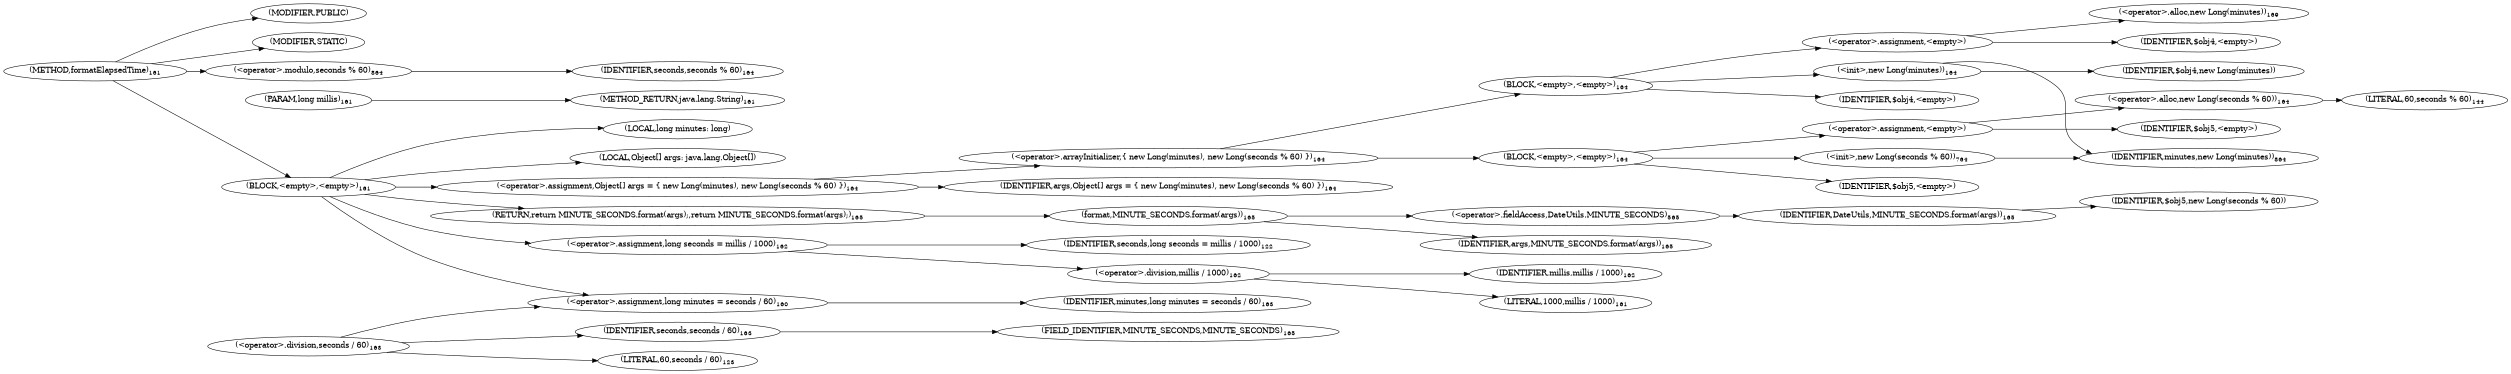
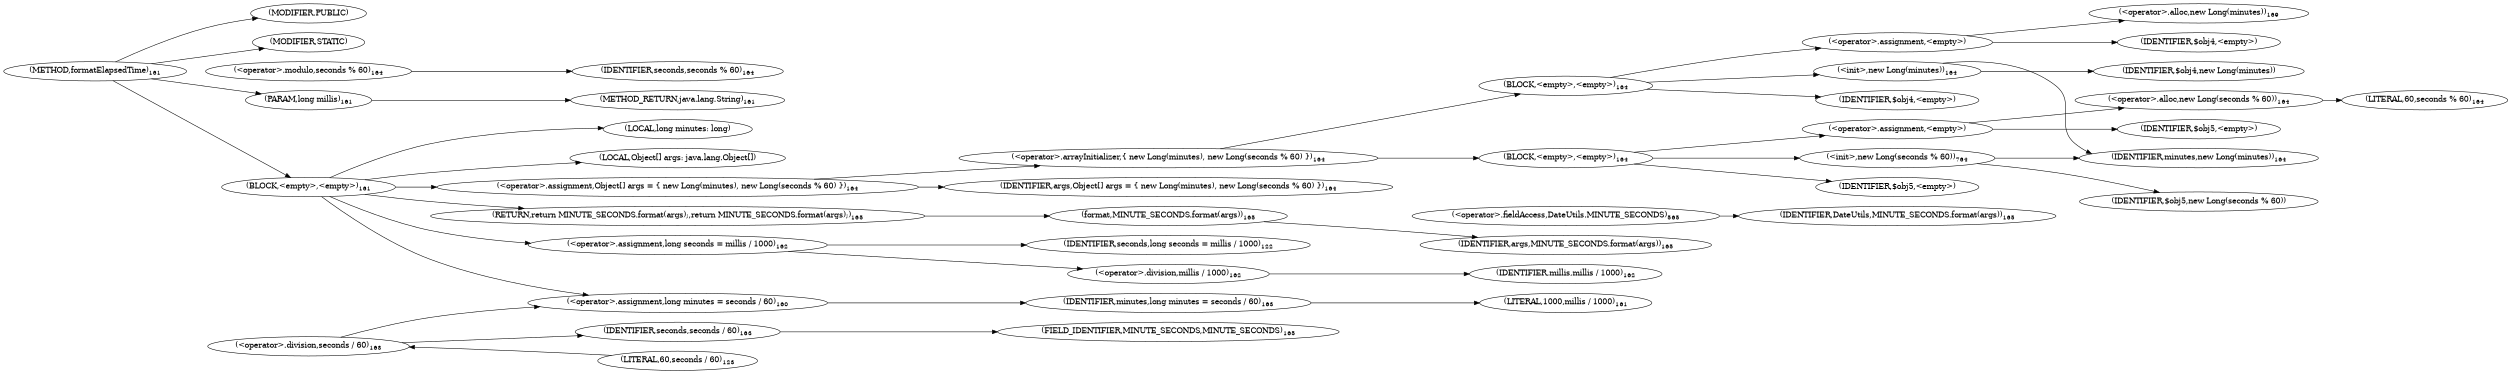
(377, 70) -> (377, 70)
(193, 71) -> (204, 86)
(2478, 99) -> (2478, 99)
(2280, 157) -> (2280, 157)
(2056, 208) -> (2066, 174)
(1347, 216) -> none
(1373, 287) -> (1393, 303)
(490, 357) -> (513, 351)
